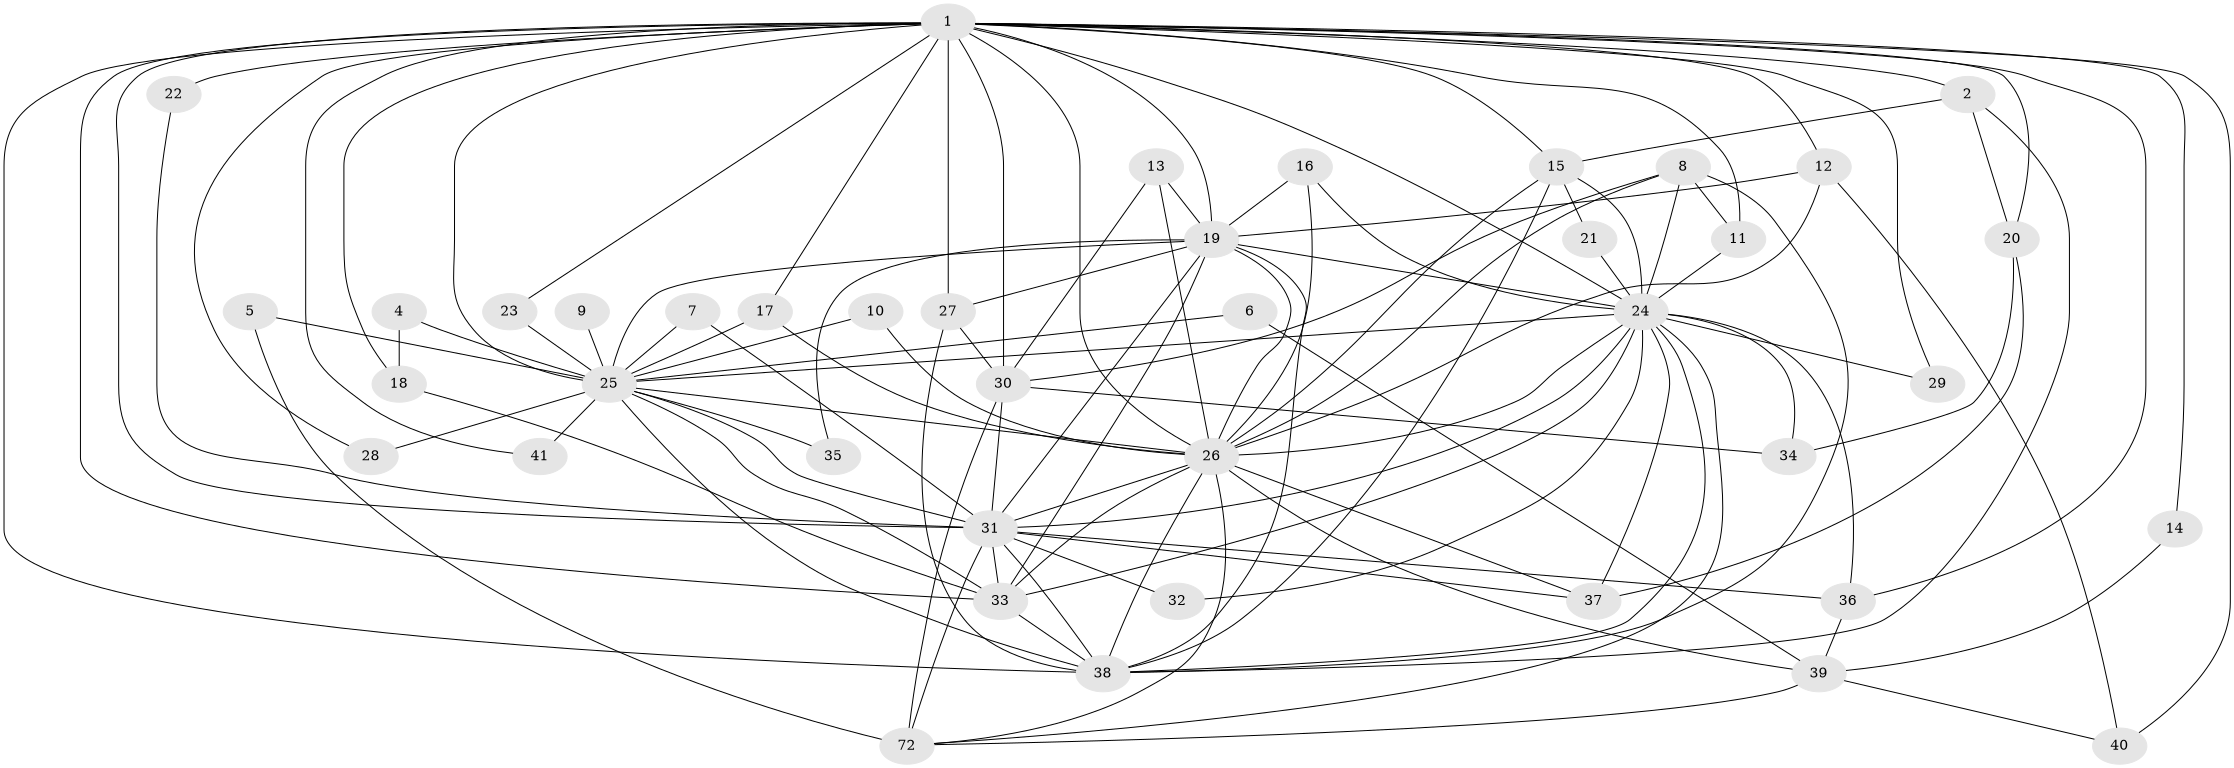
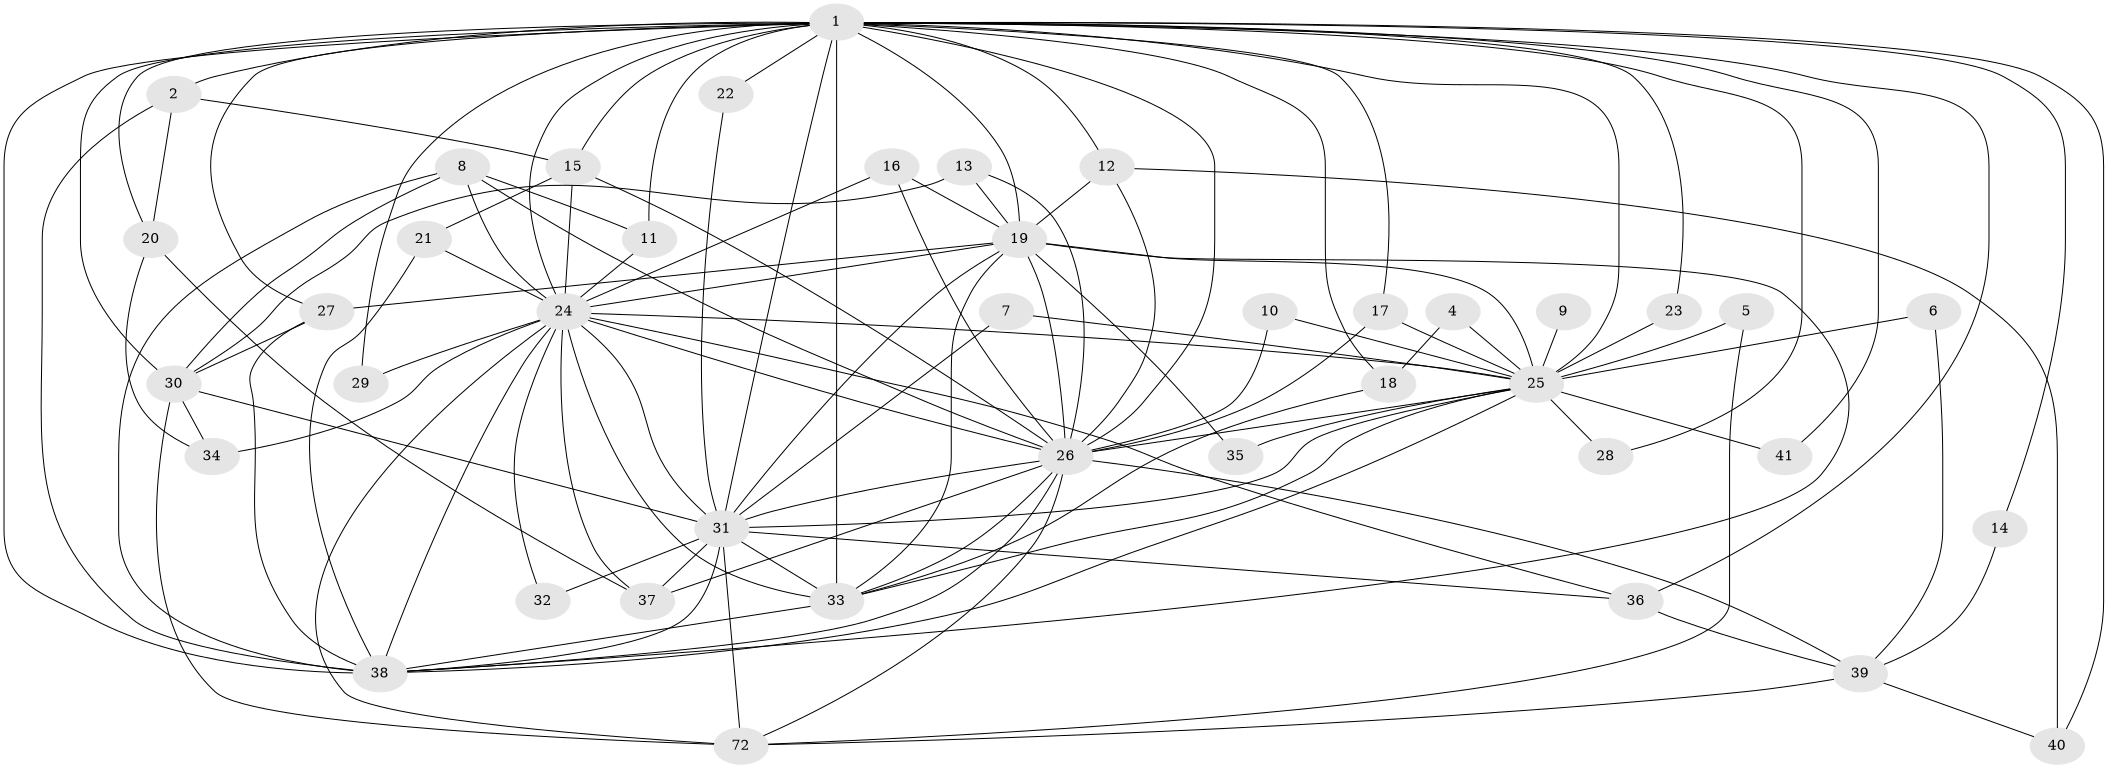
(1393, 456) -> (310, 444)
